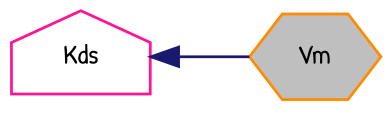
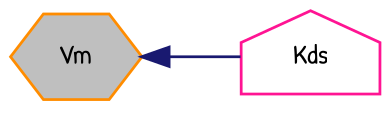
(214, 57) -> (205, 57)
